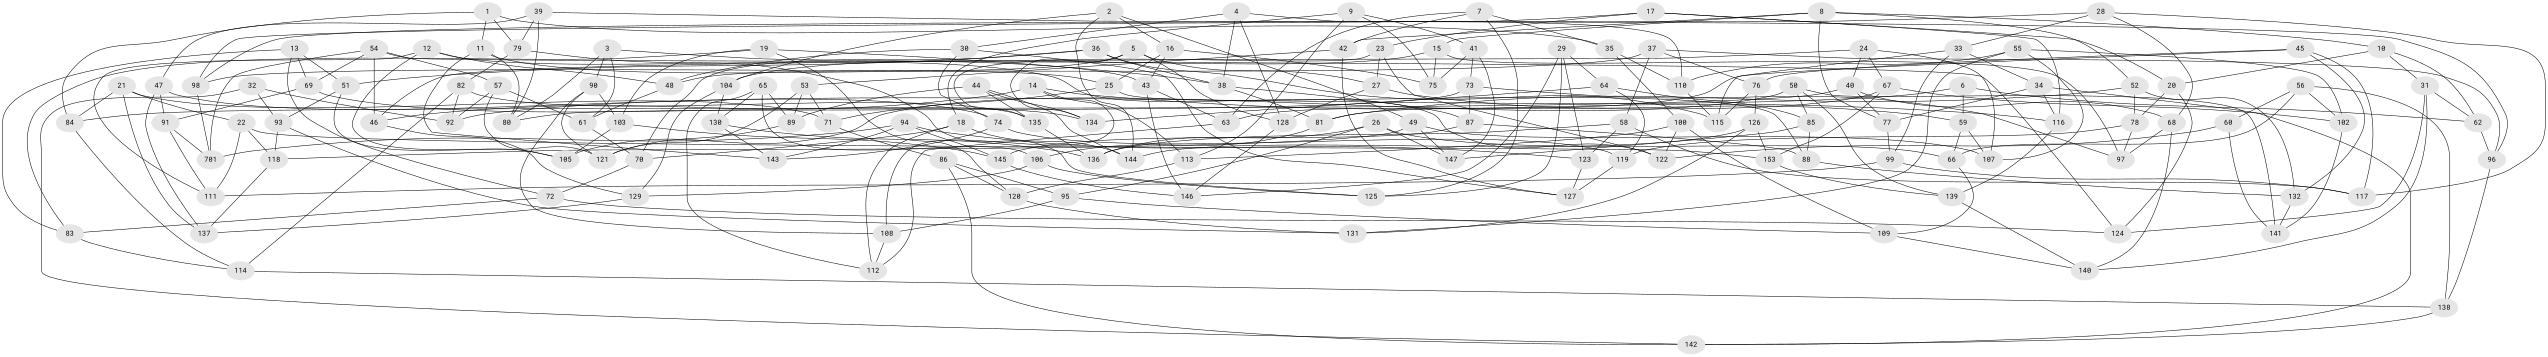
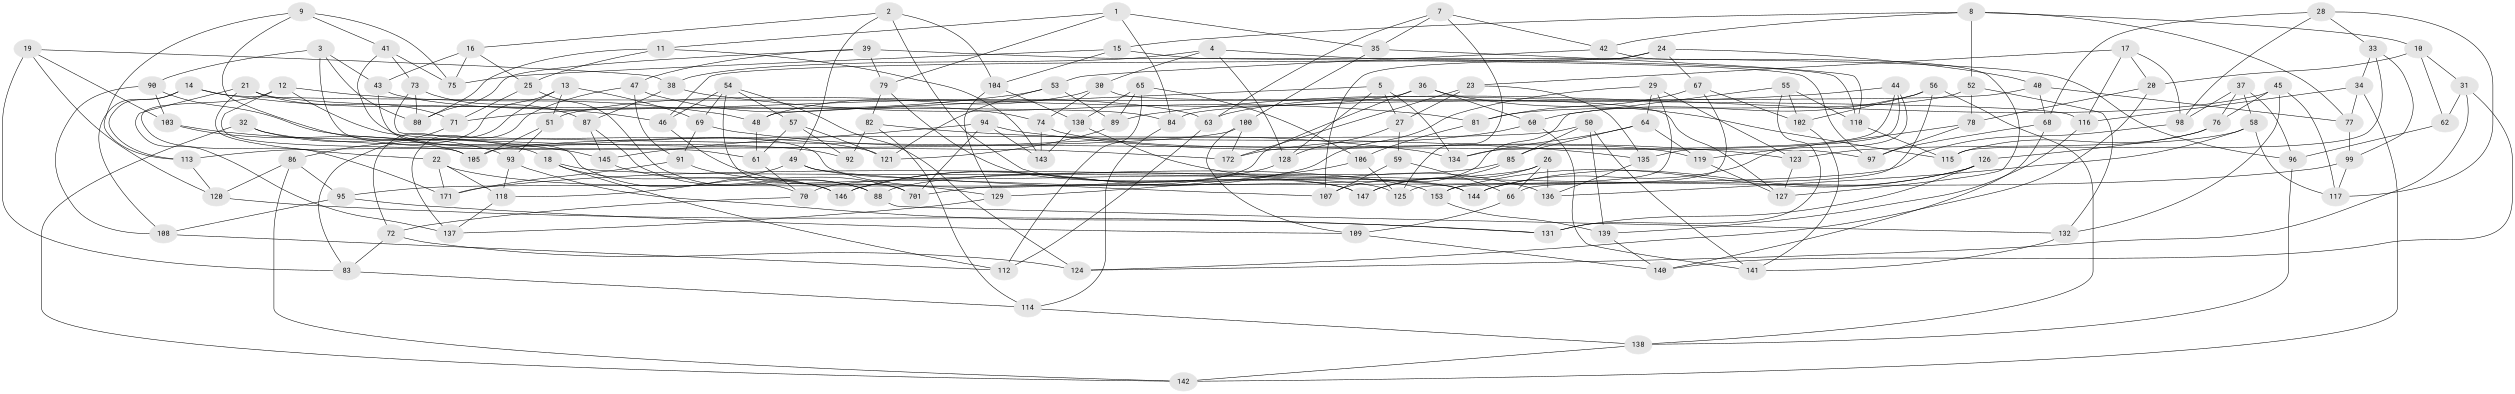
(1158, 70) -> (1478, 104)
(1963, 86) -> none
(1662, 160) -> (1228, 160)
(211, 197) -> (446, 197)
